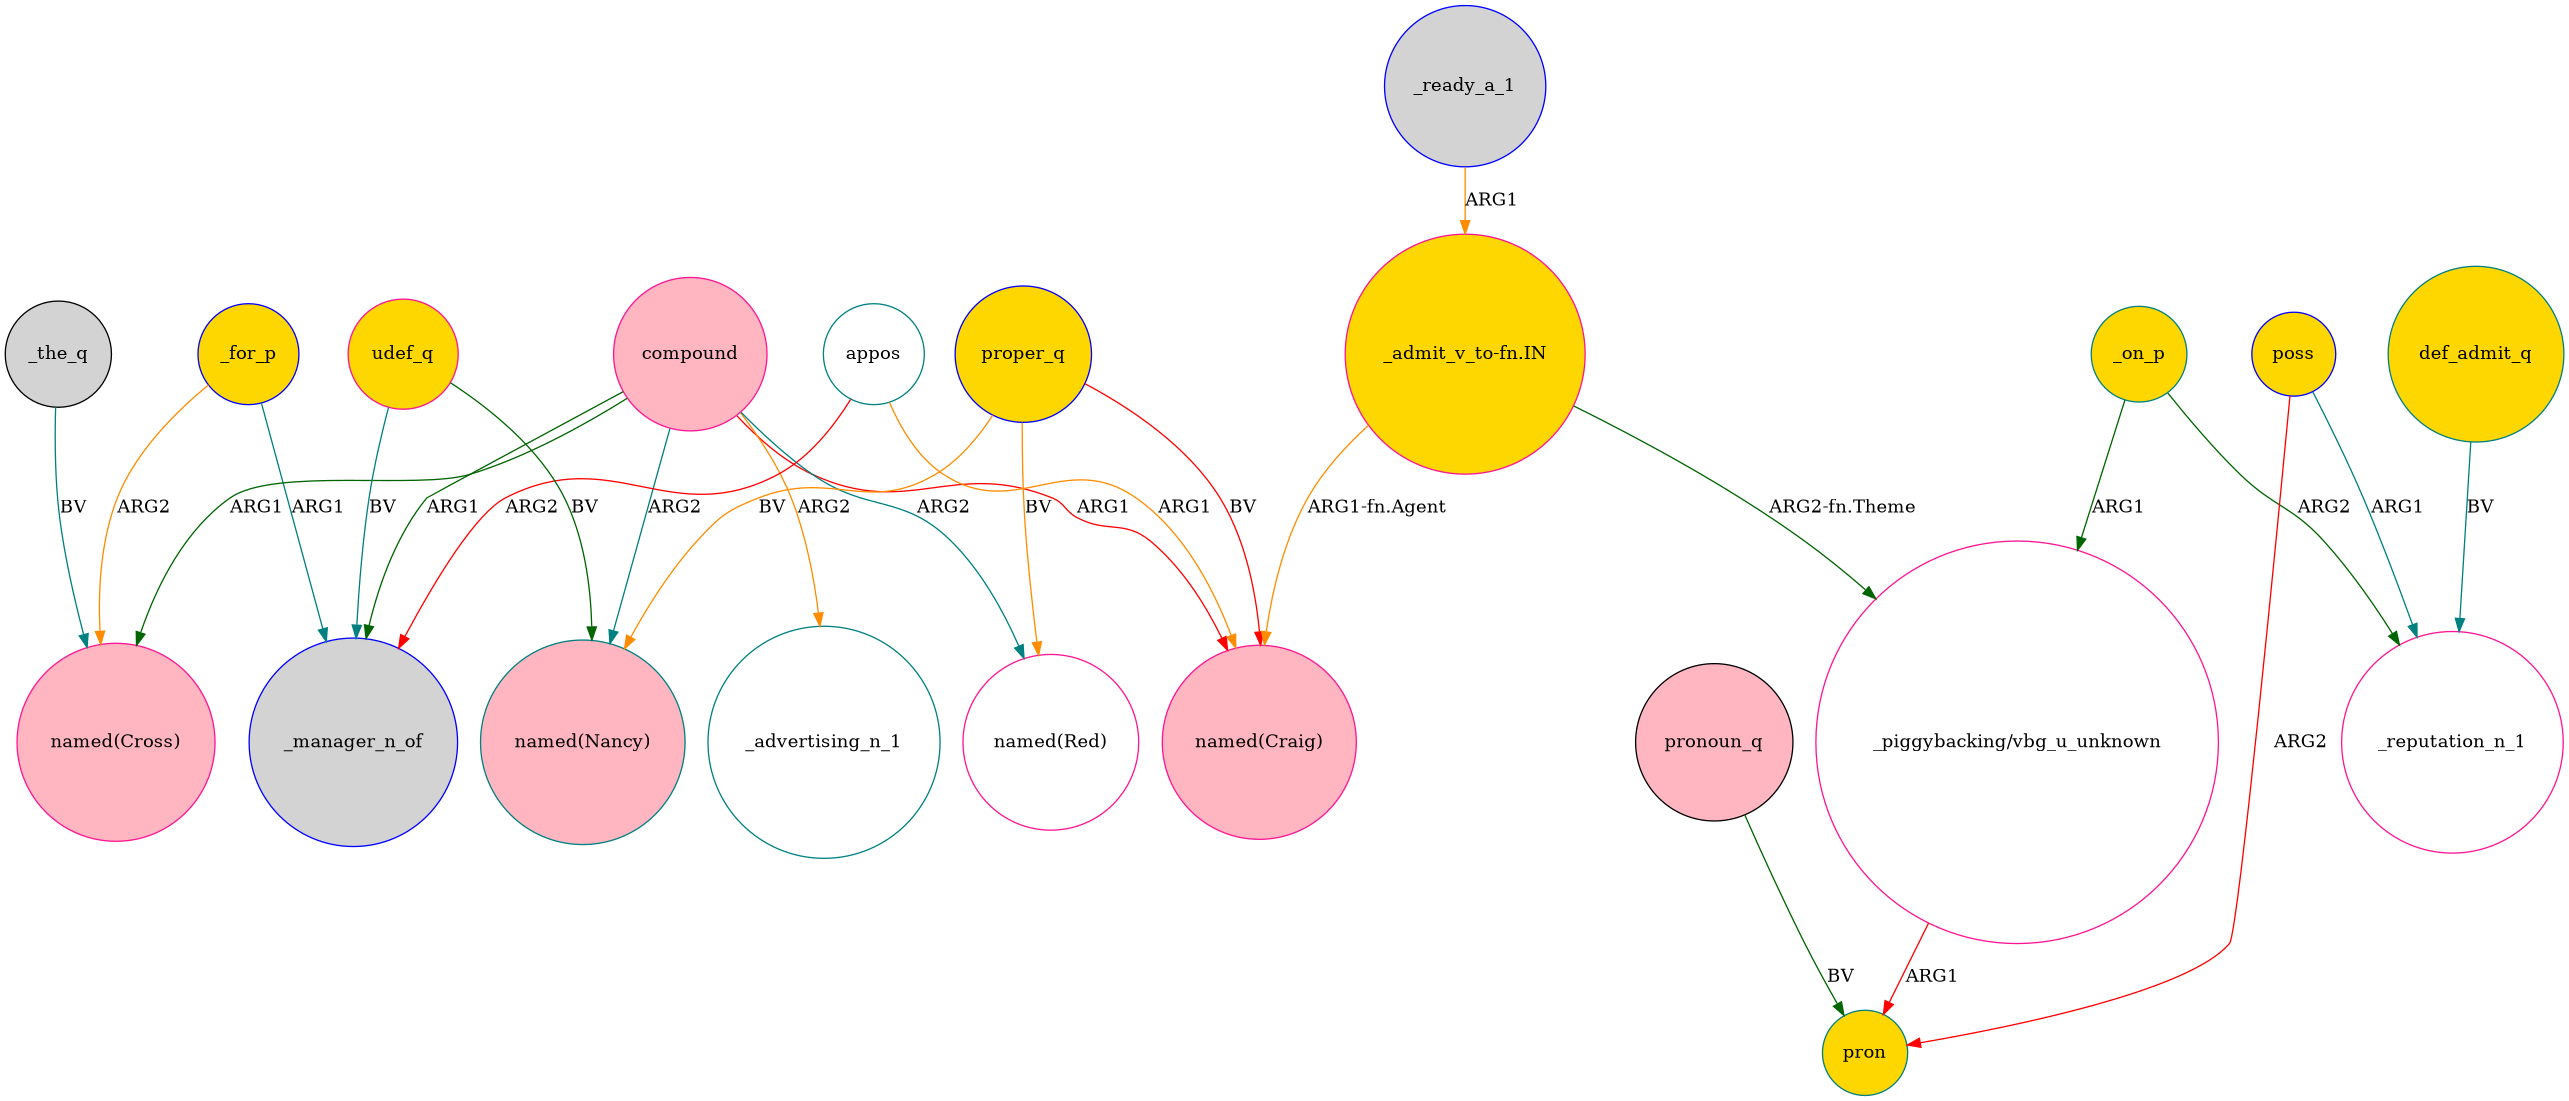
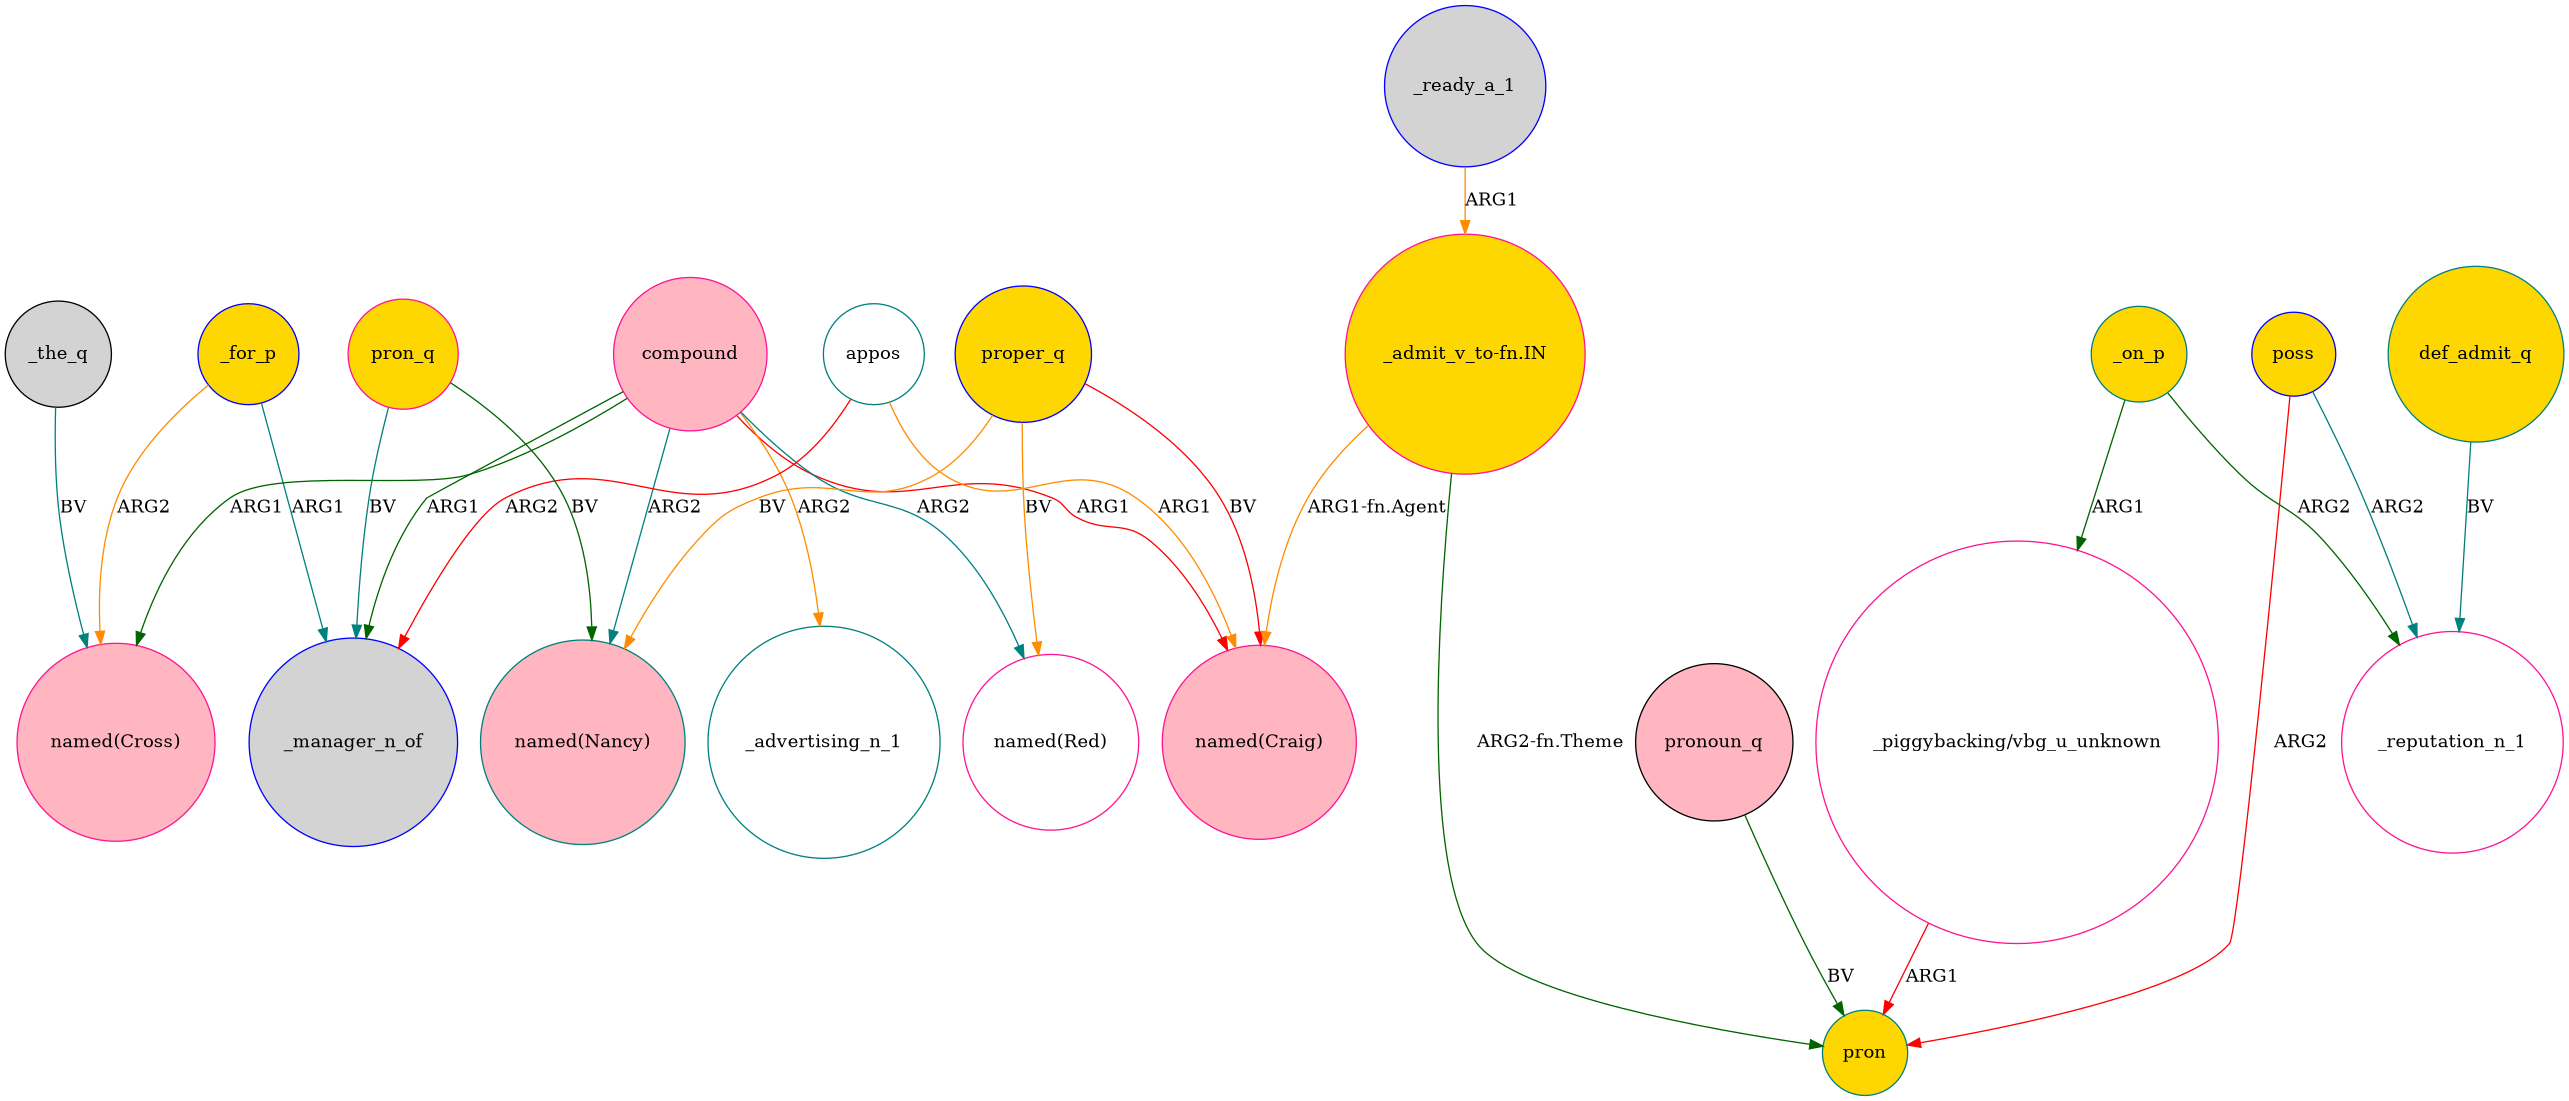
(403, 354) -> (403, 354)
(1725, 489) -> (1454, 886)
(2398, 508) -> (2398, 508)
